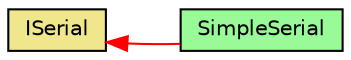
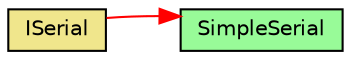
(154, 44) -> (133, 17)
